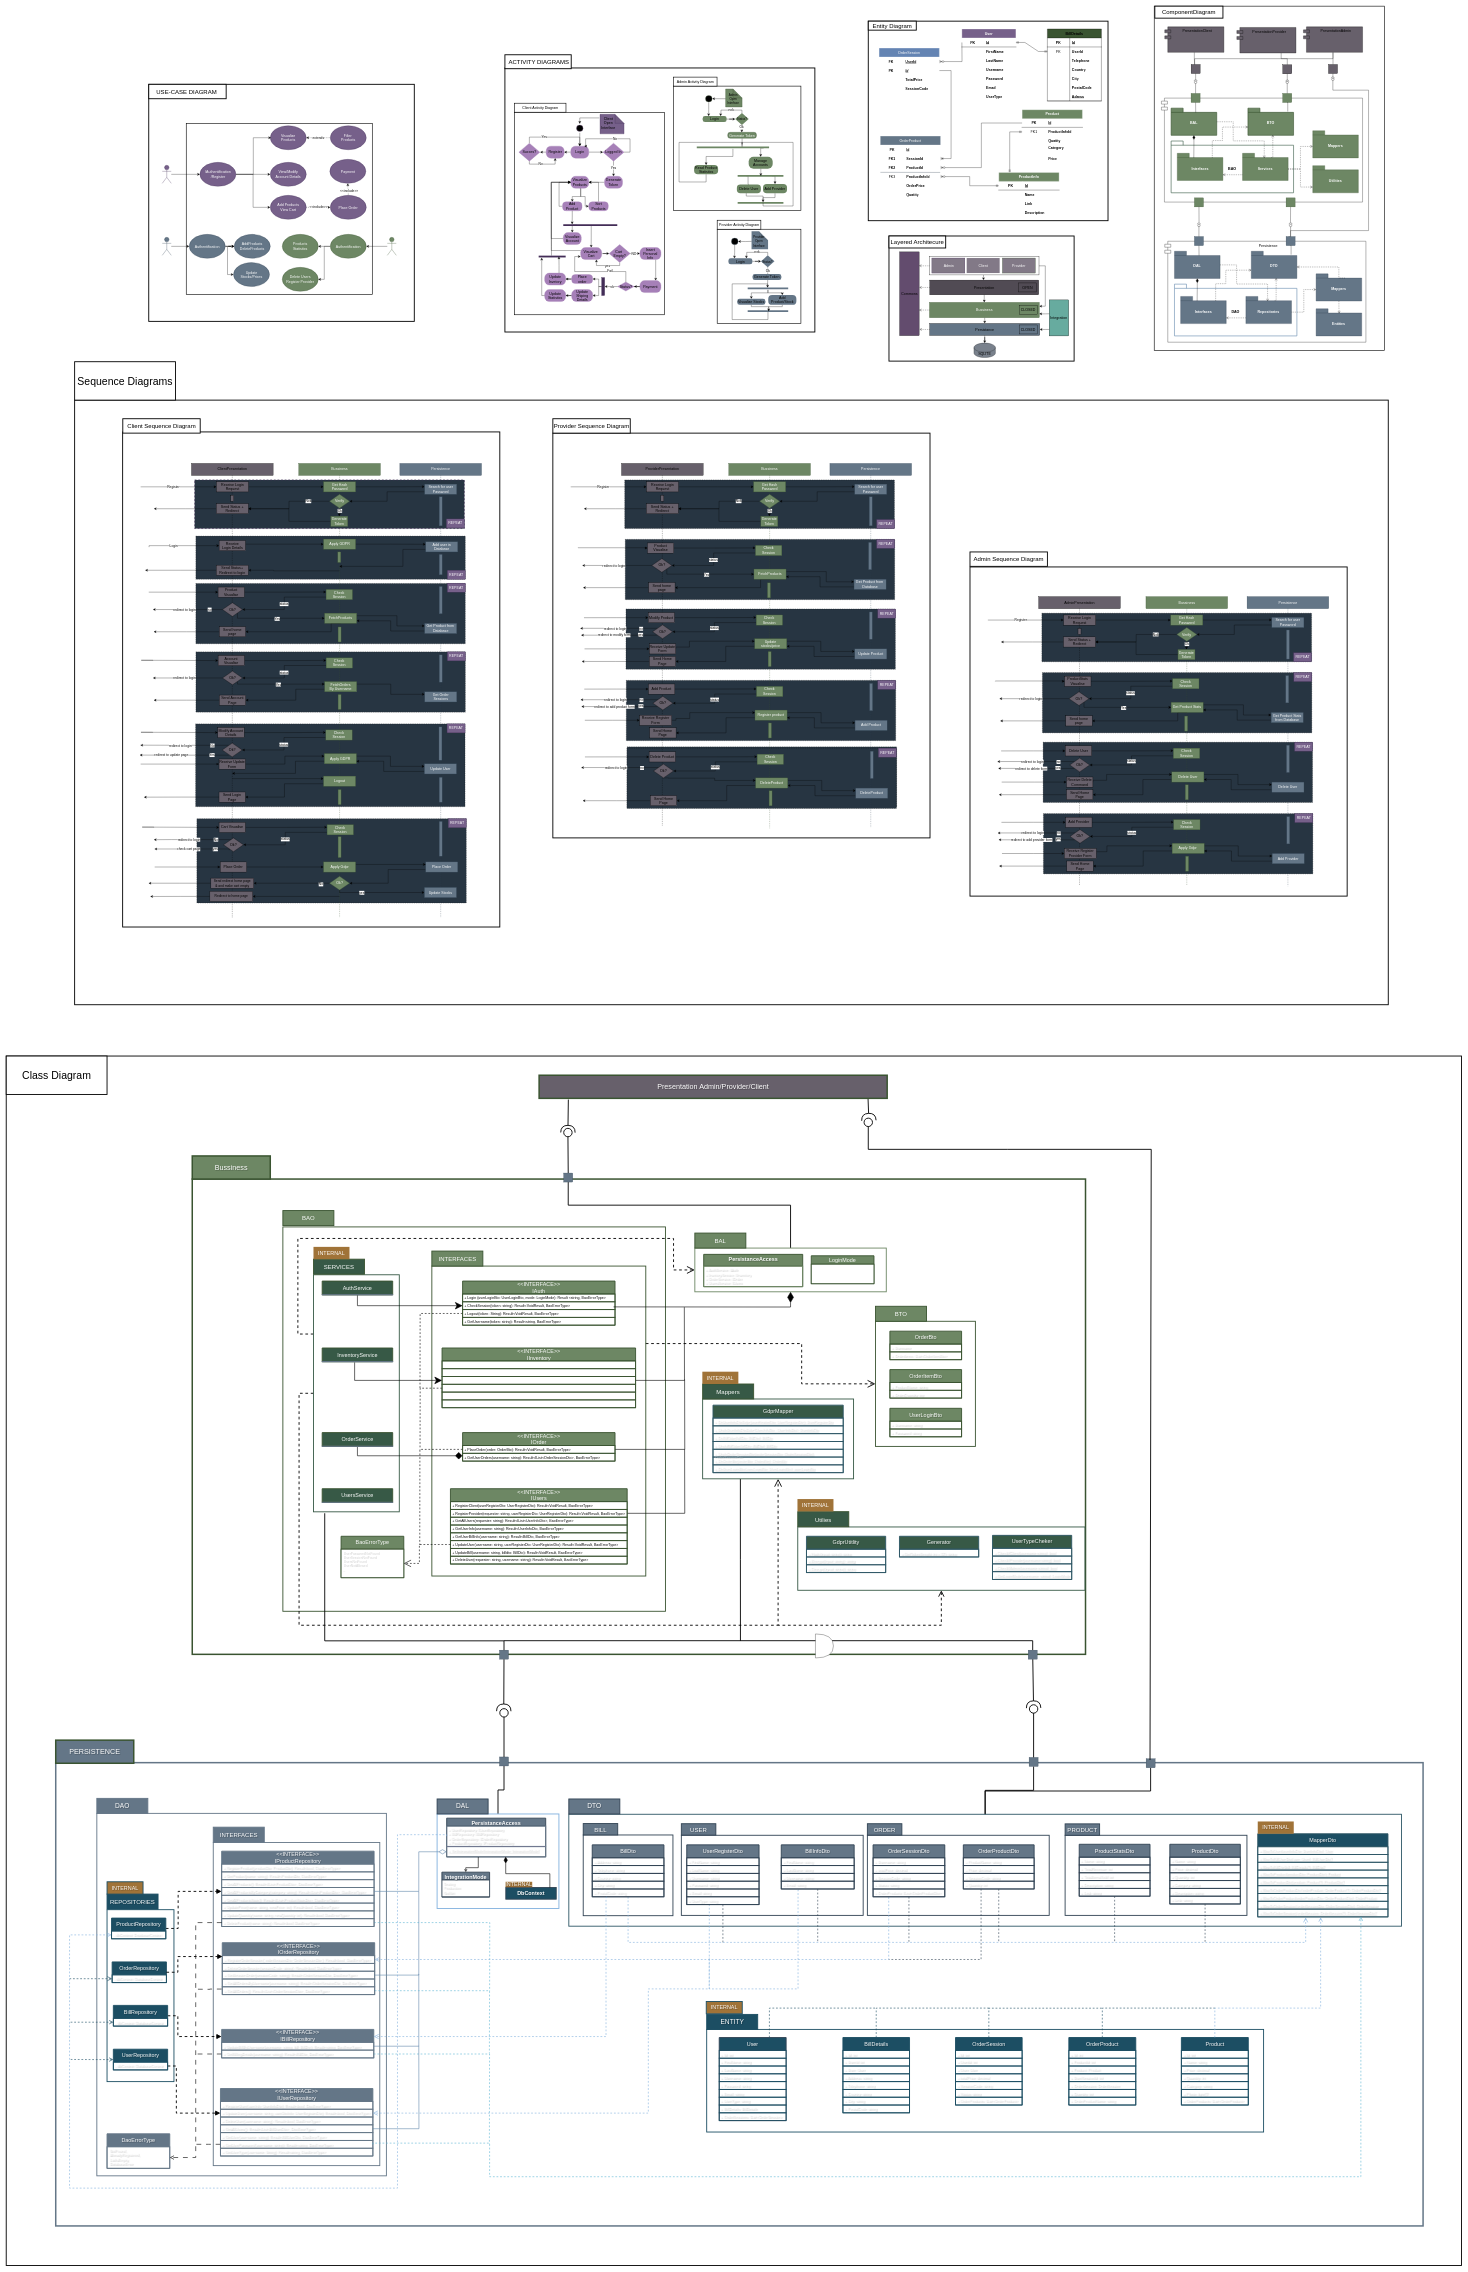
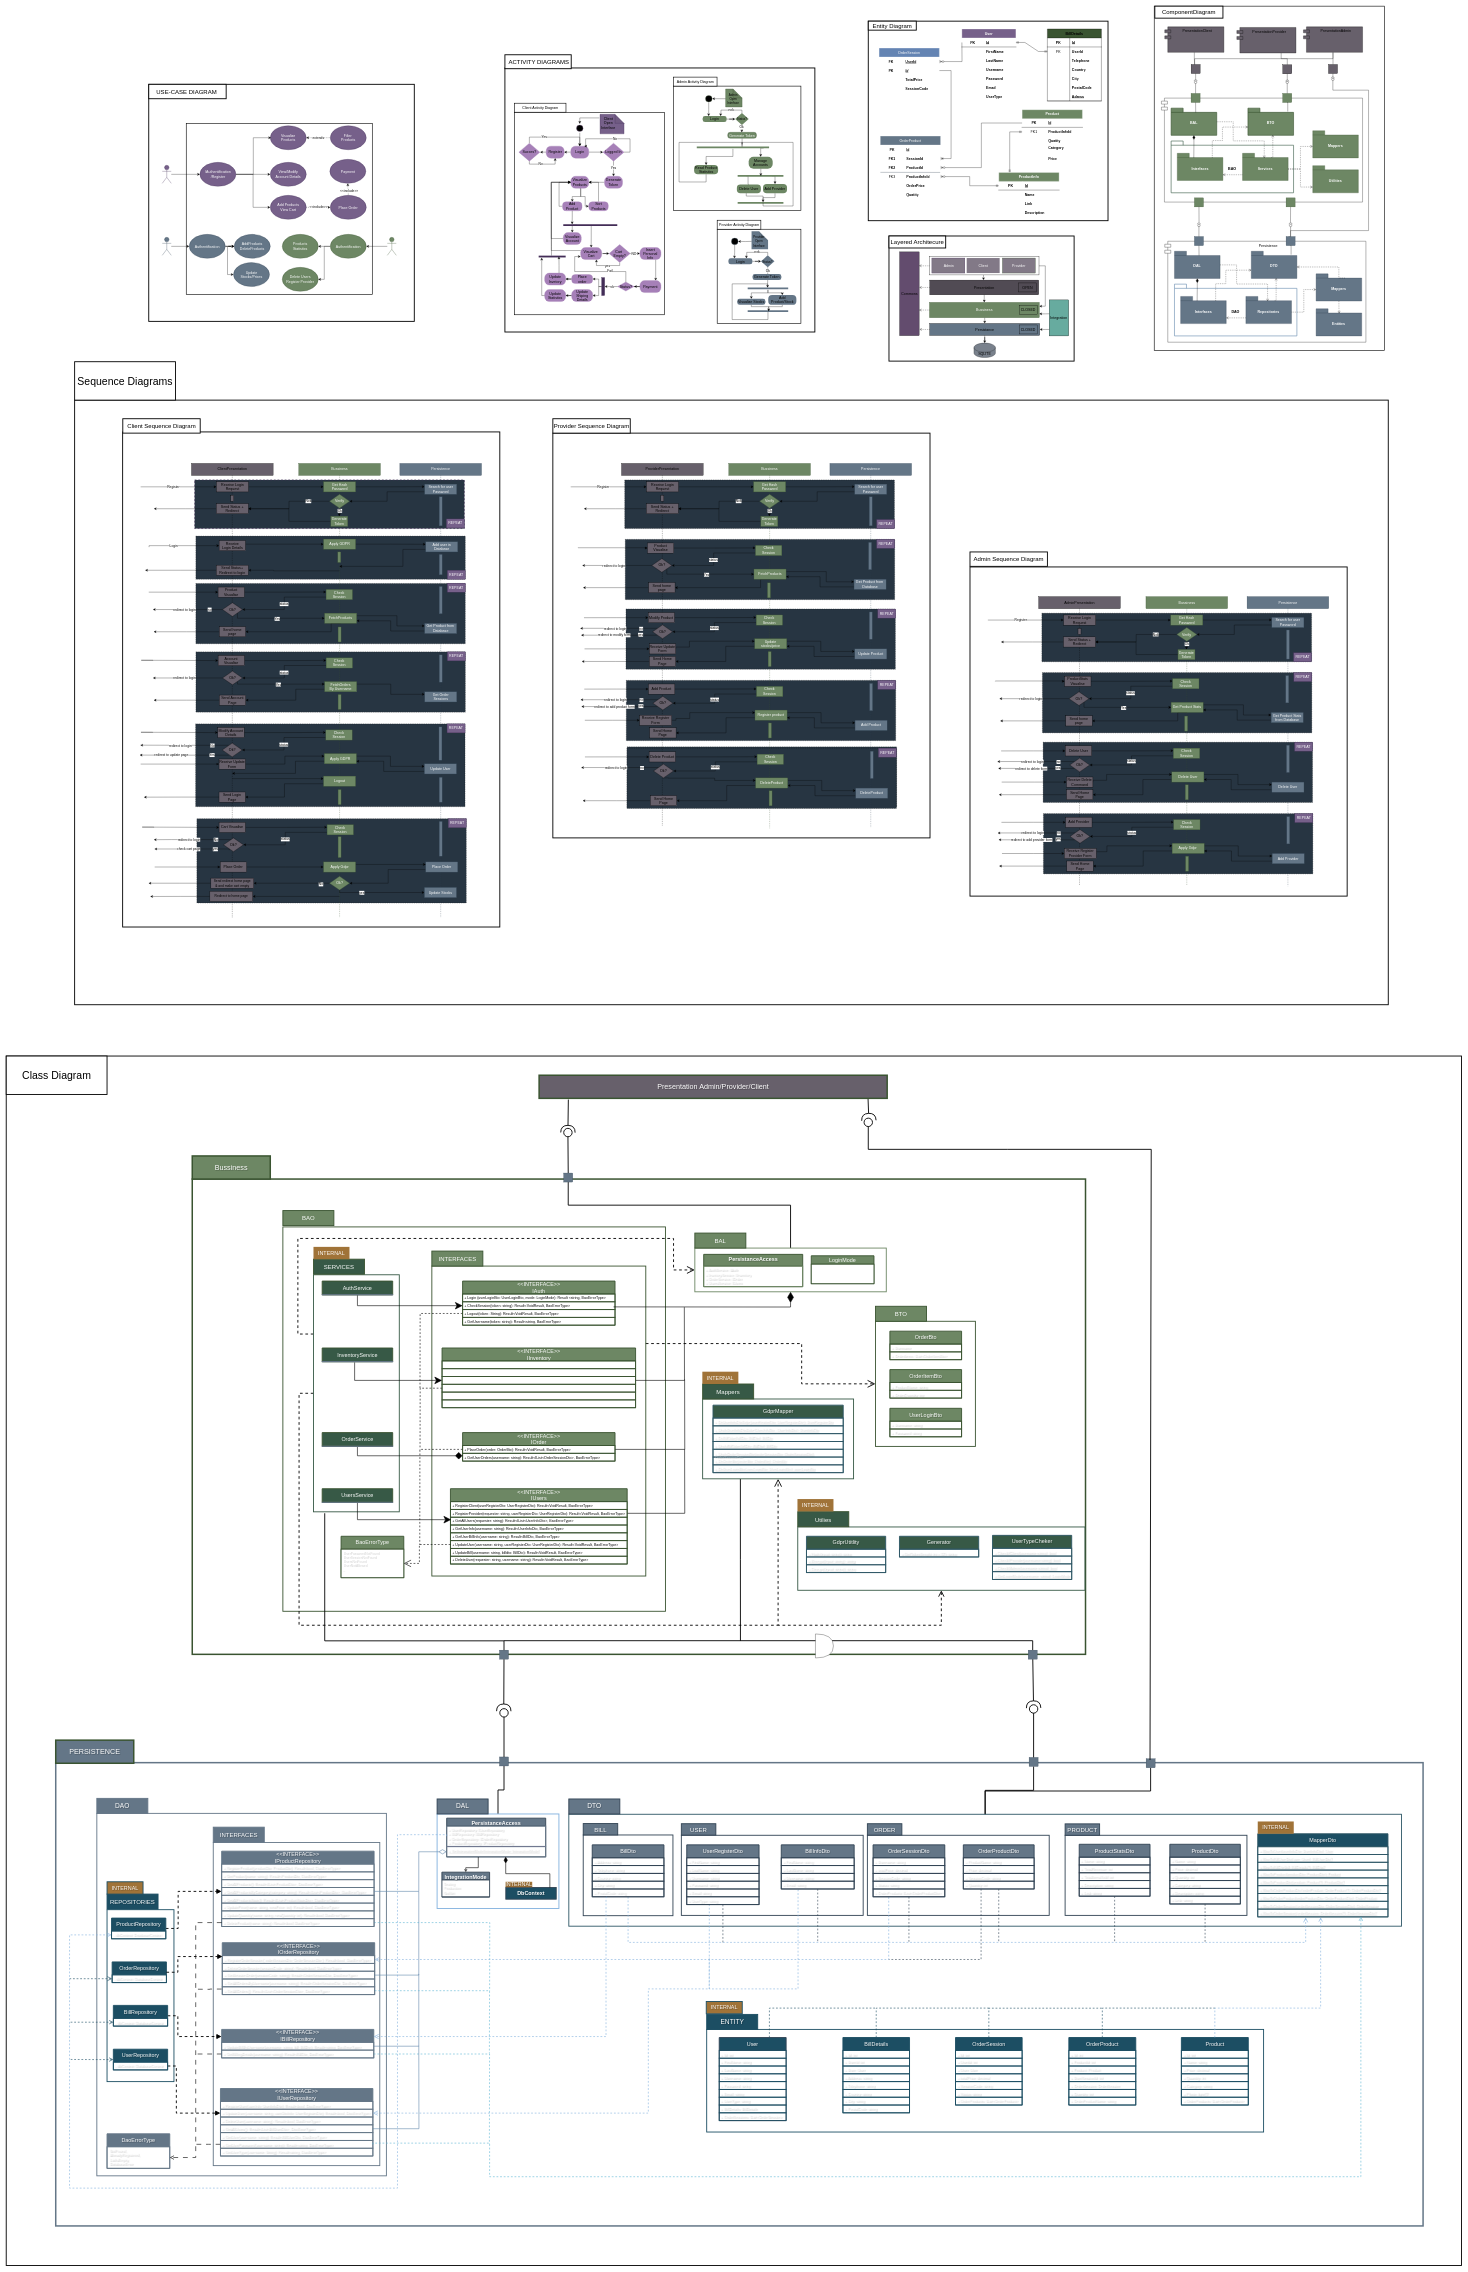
none -> (357, 1512)
